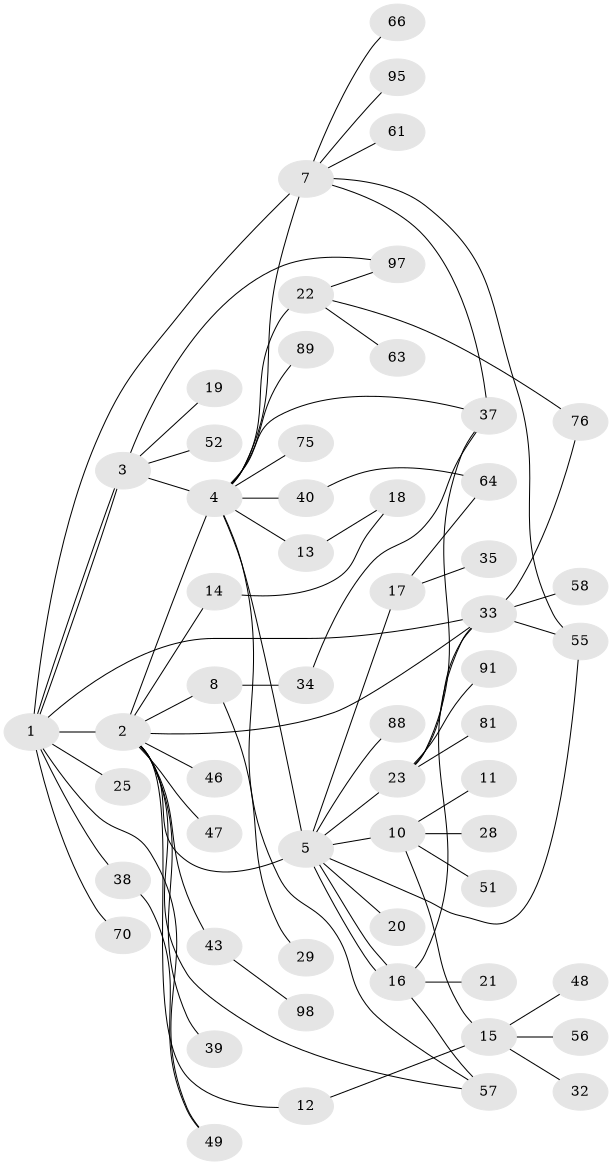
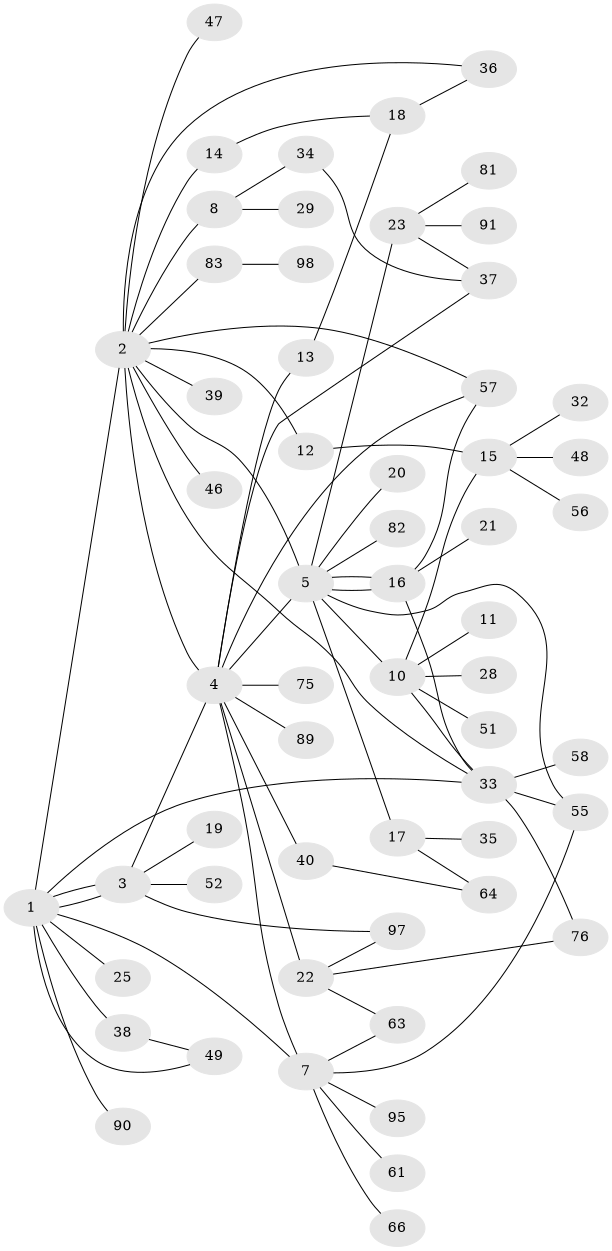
none -> (489, 69)
(444, 264) -> (352, 1048)
(443, 696) -> (442, 732)
(398, 724) -> (398, 529)
(123, 935) -> (123, 1126)
(215, 947) -> (215, 264)
